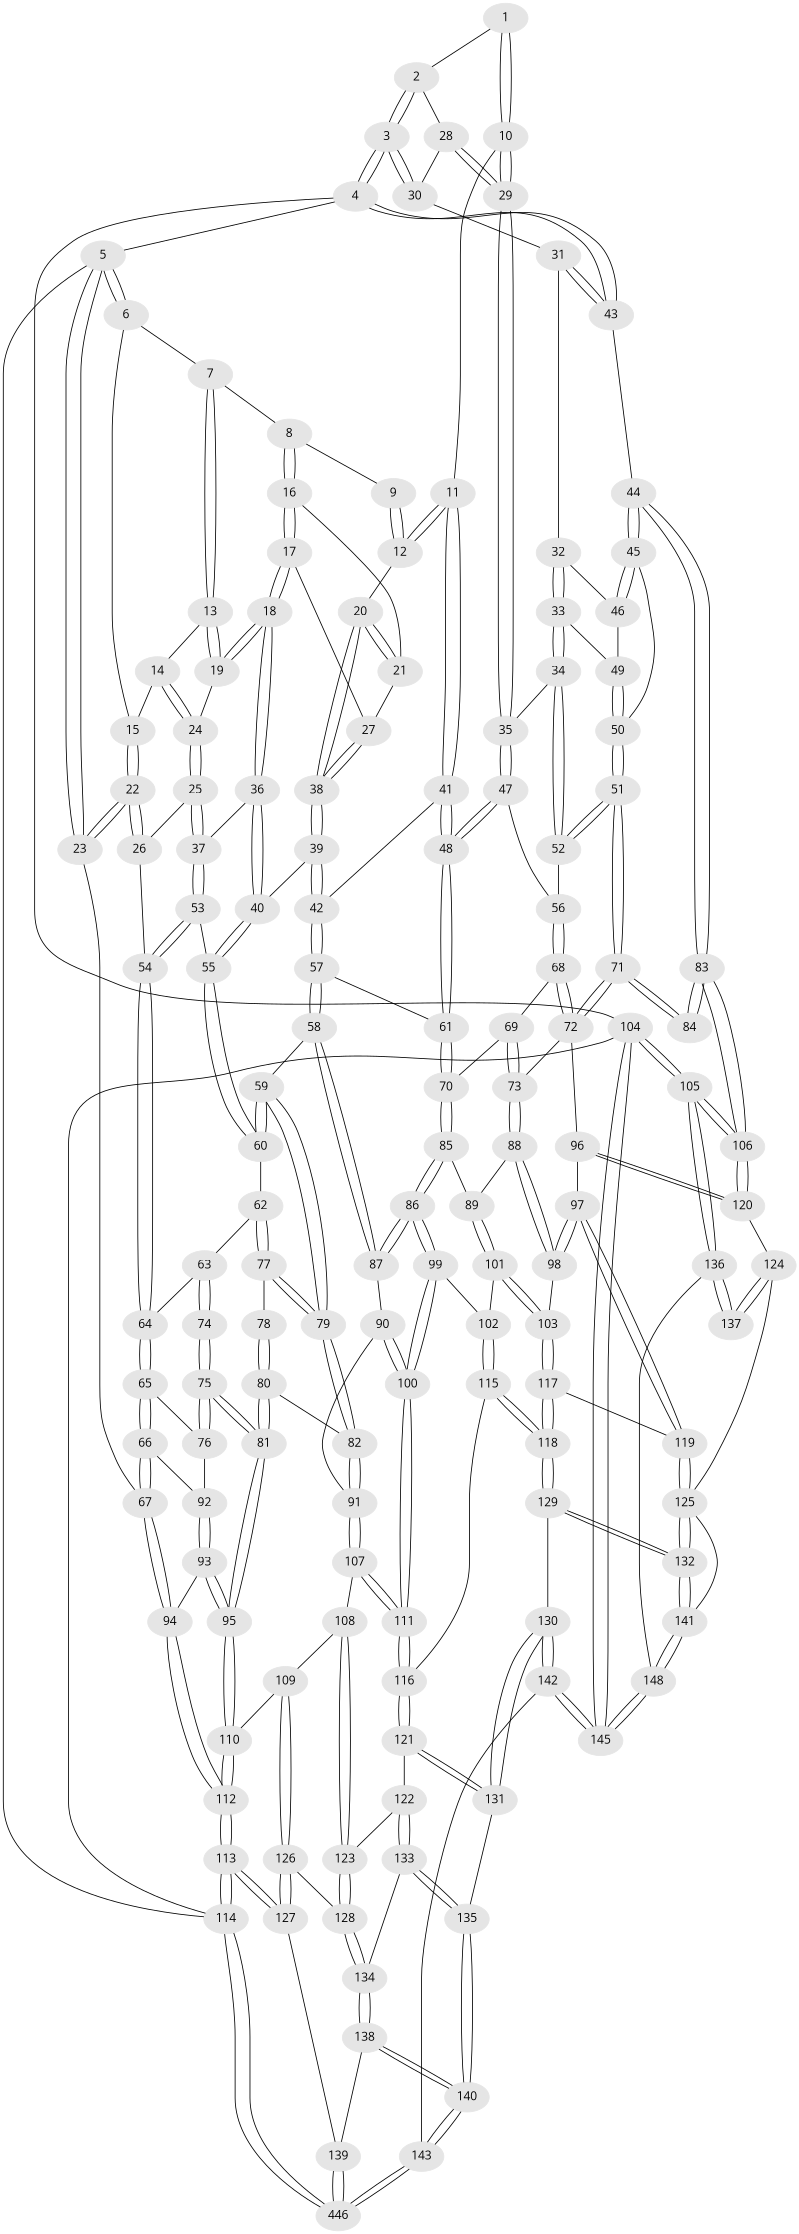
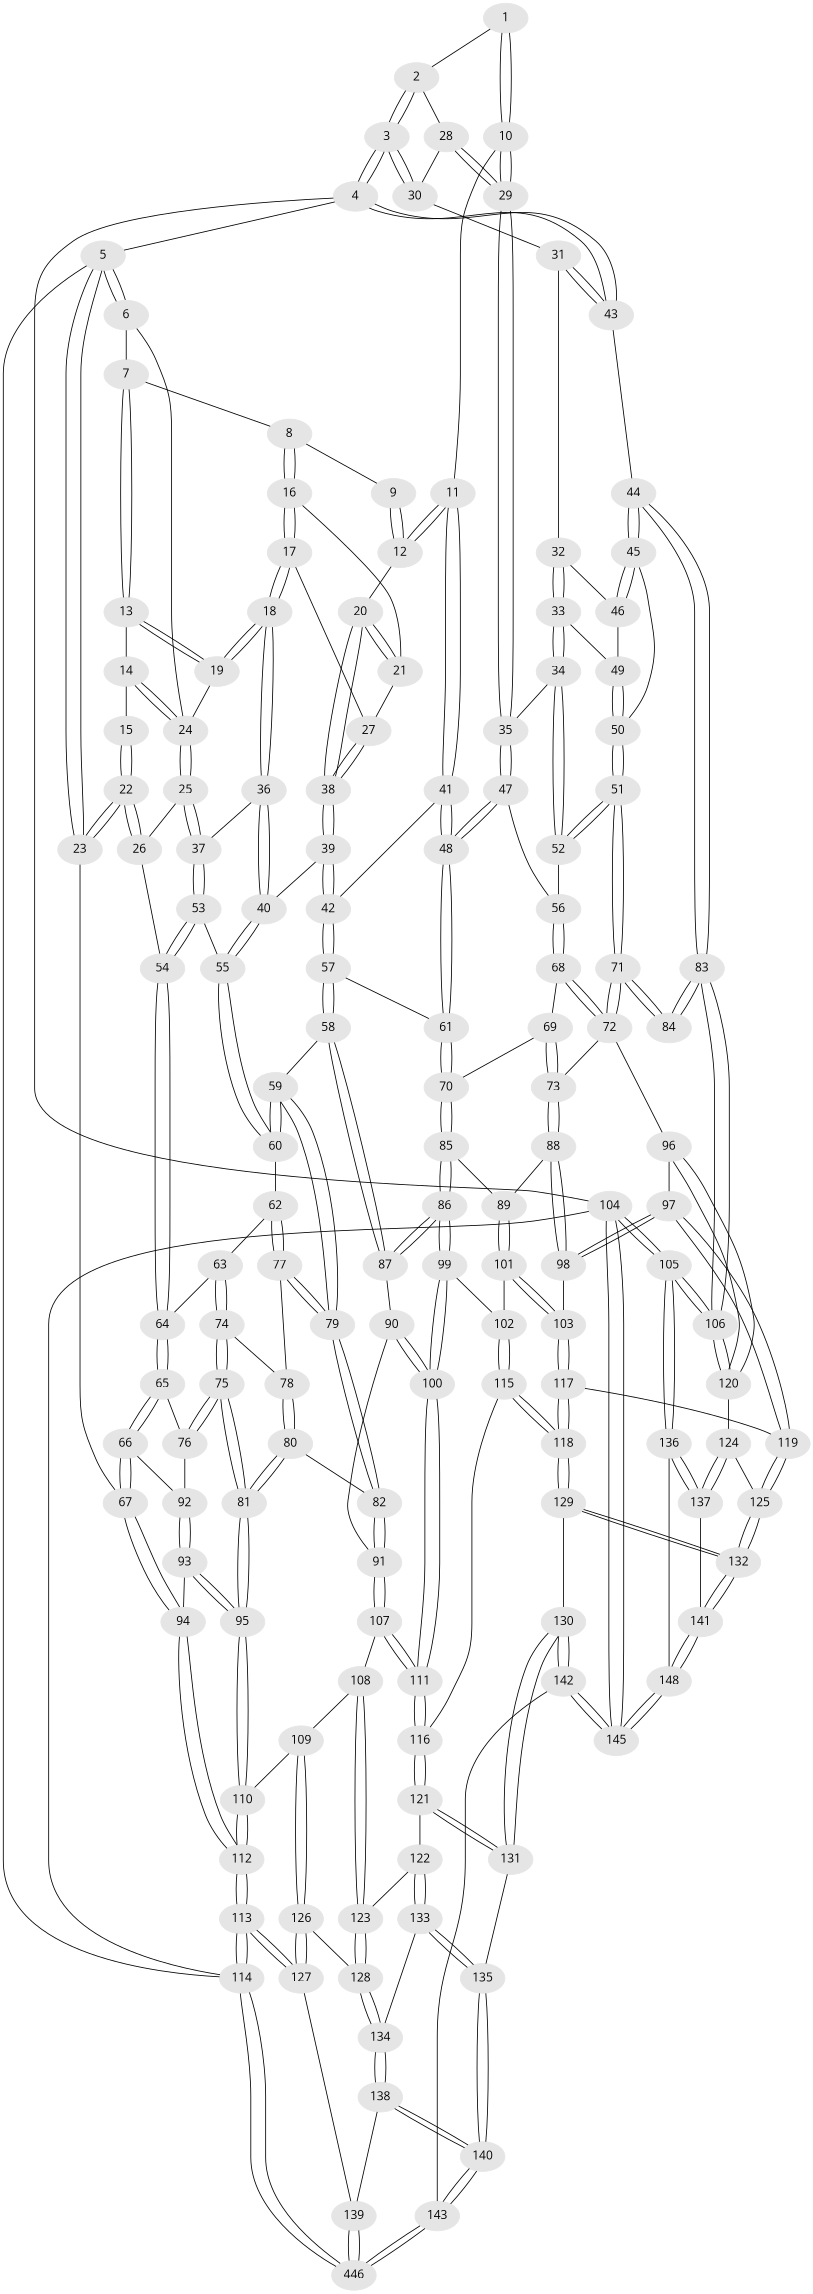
(112, 524) -> (172, 519)
none -> (255, 1355)
(717, 1563) -> (700, 1563)
